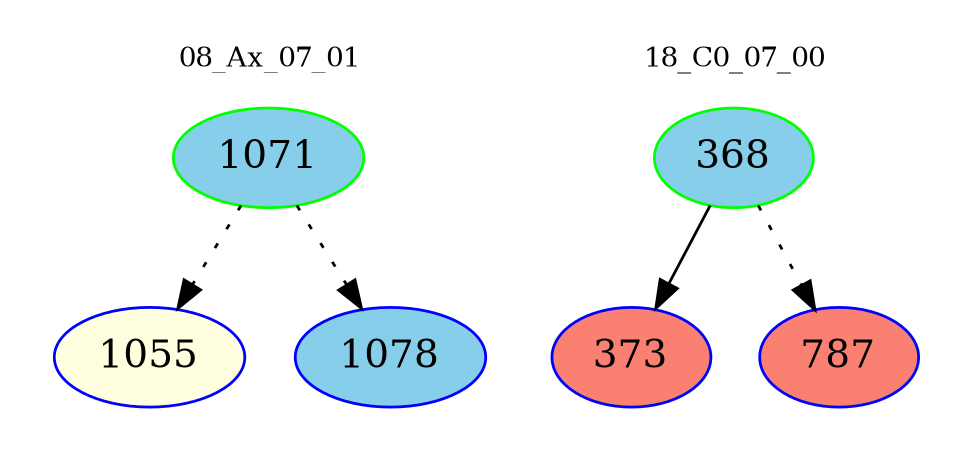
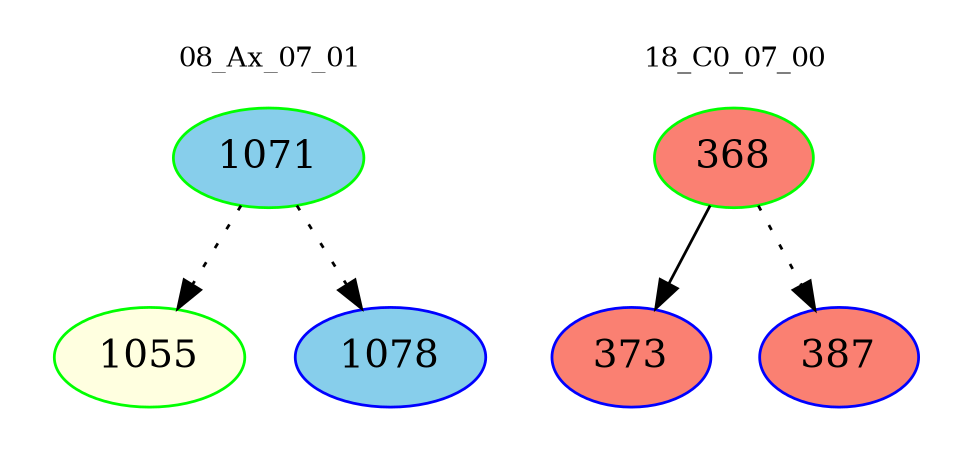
(734, 158) -> (734, 158)
(150, 357) -> (150, 357)
(839, 357) -> (839, 357)
